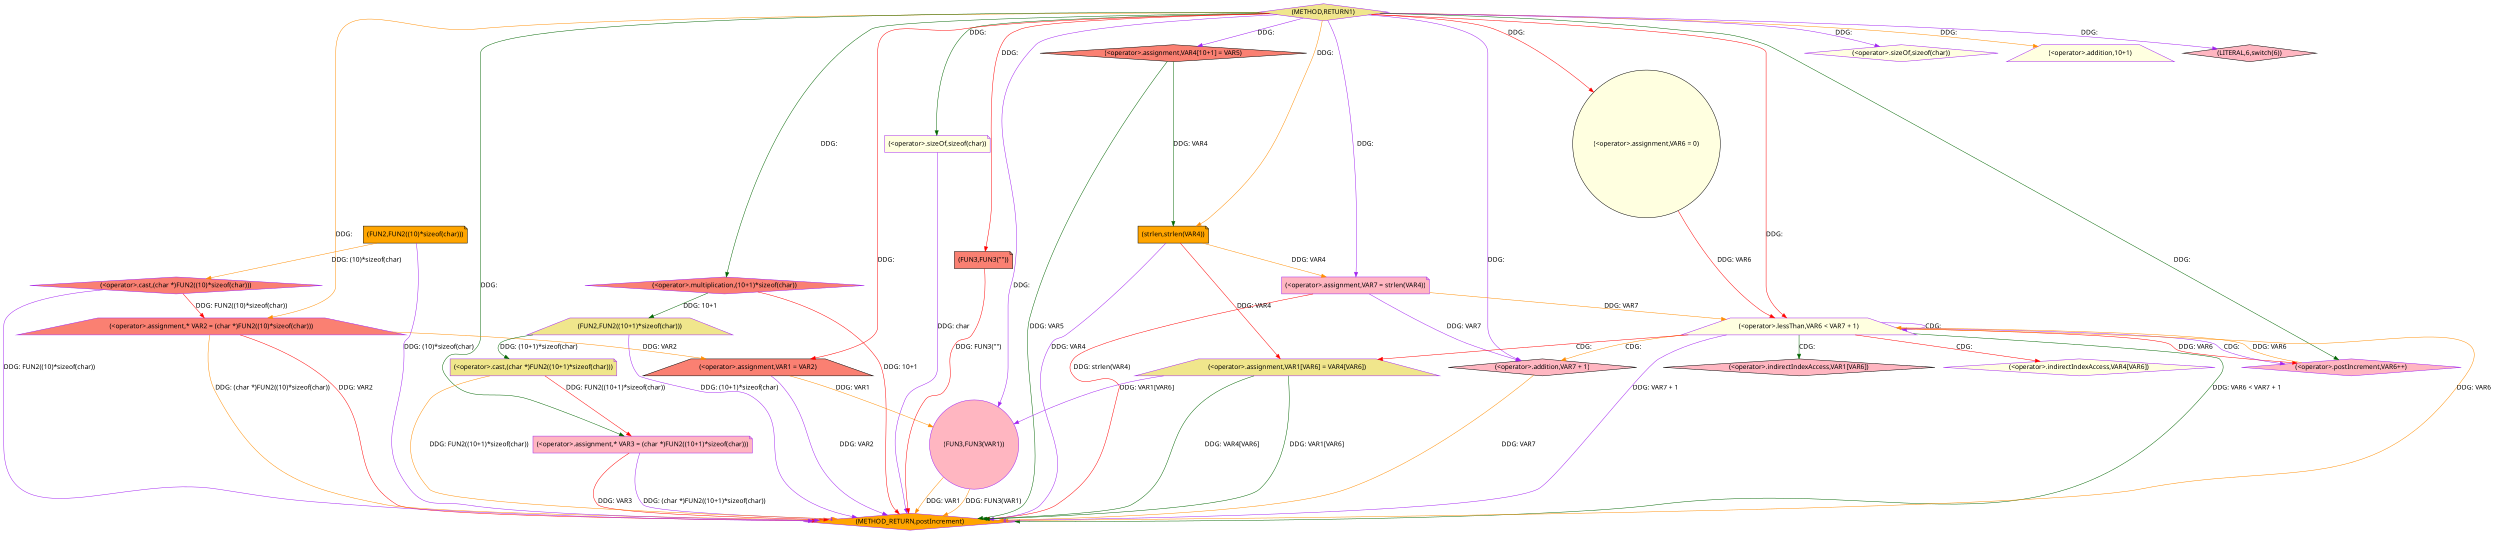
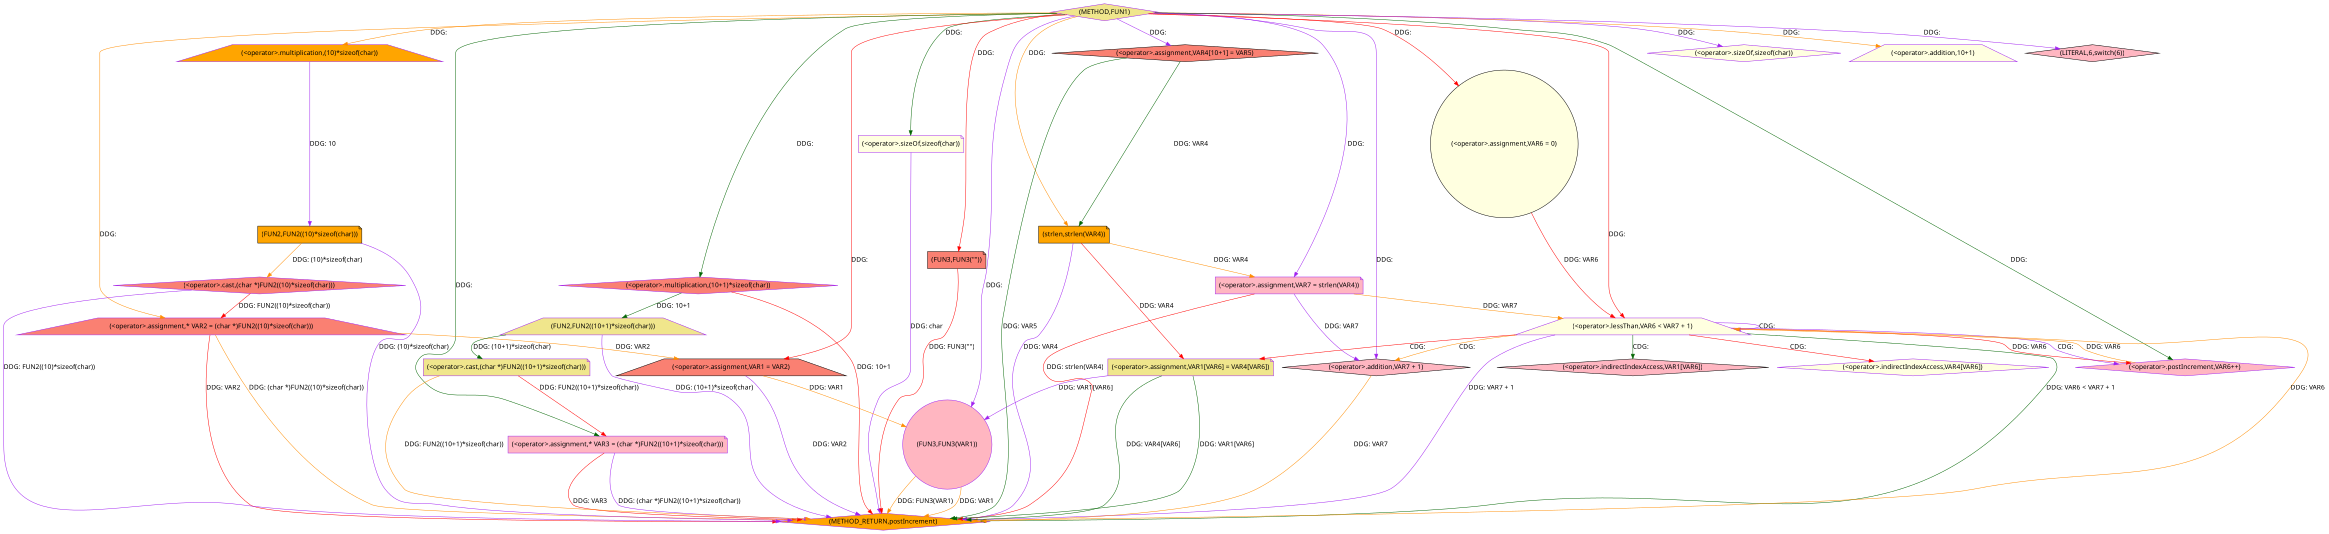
(1324, 12) -> (1105, 12)
none -> (310, 53)
(1287, 367) -> (1191, 367)
